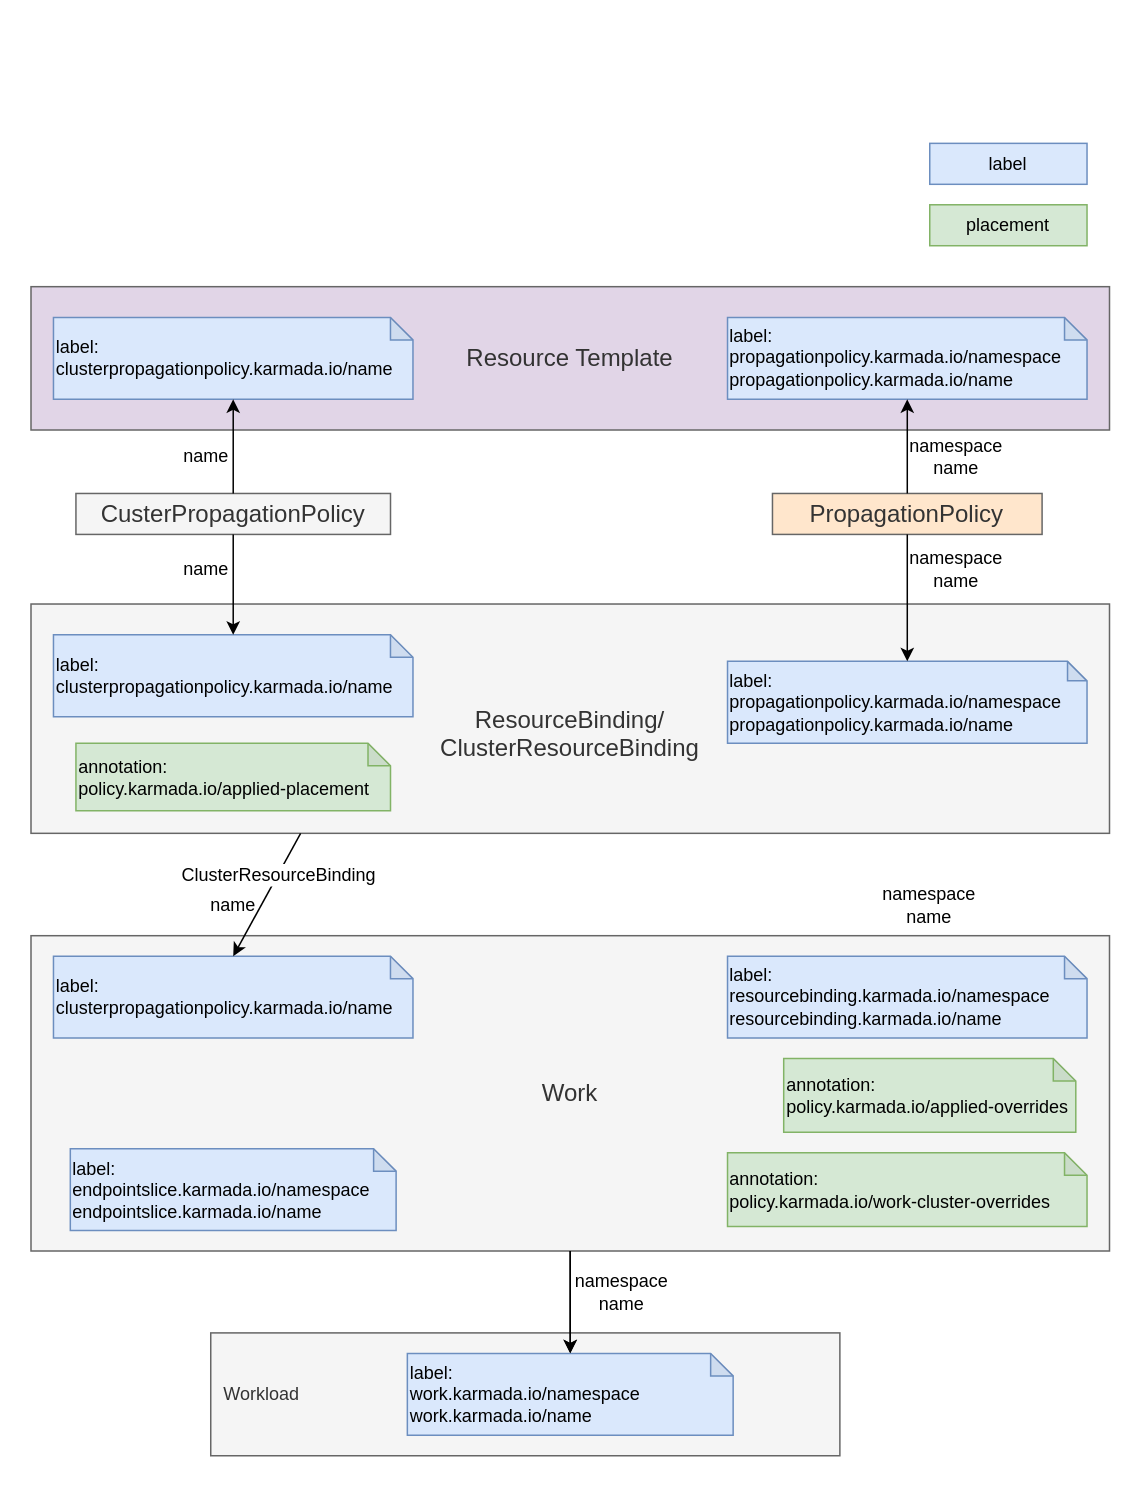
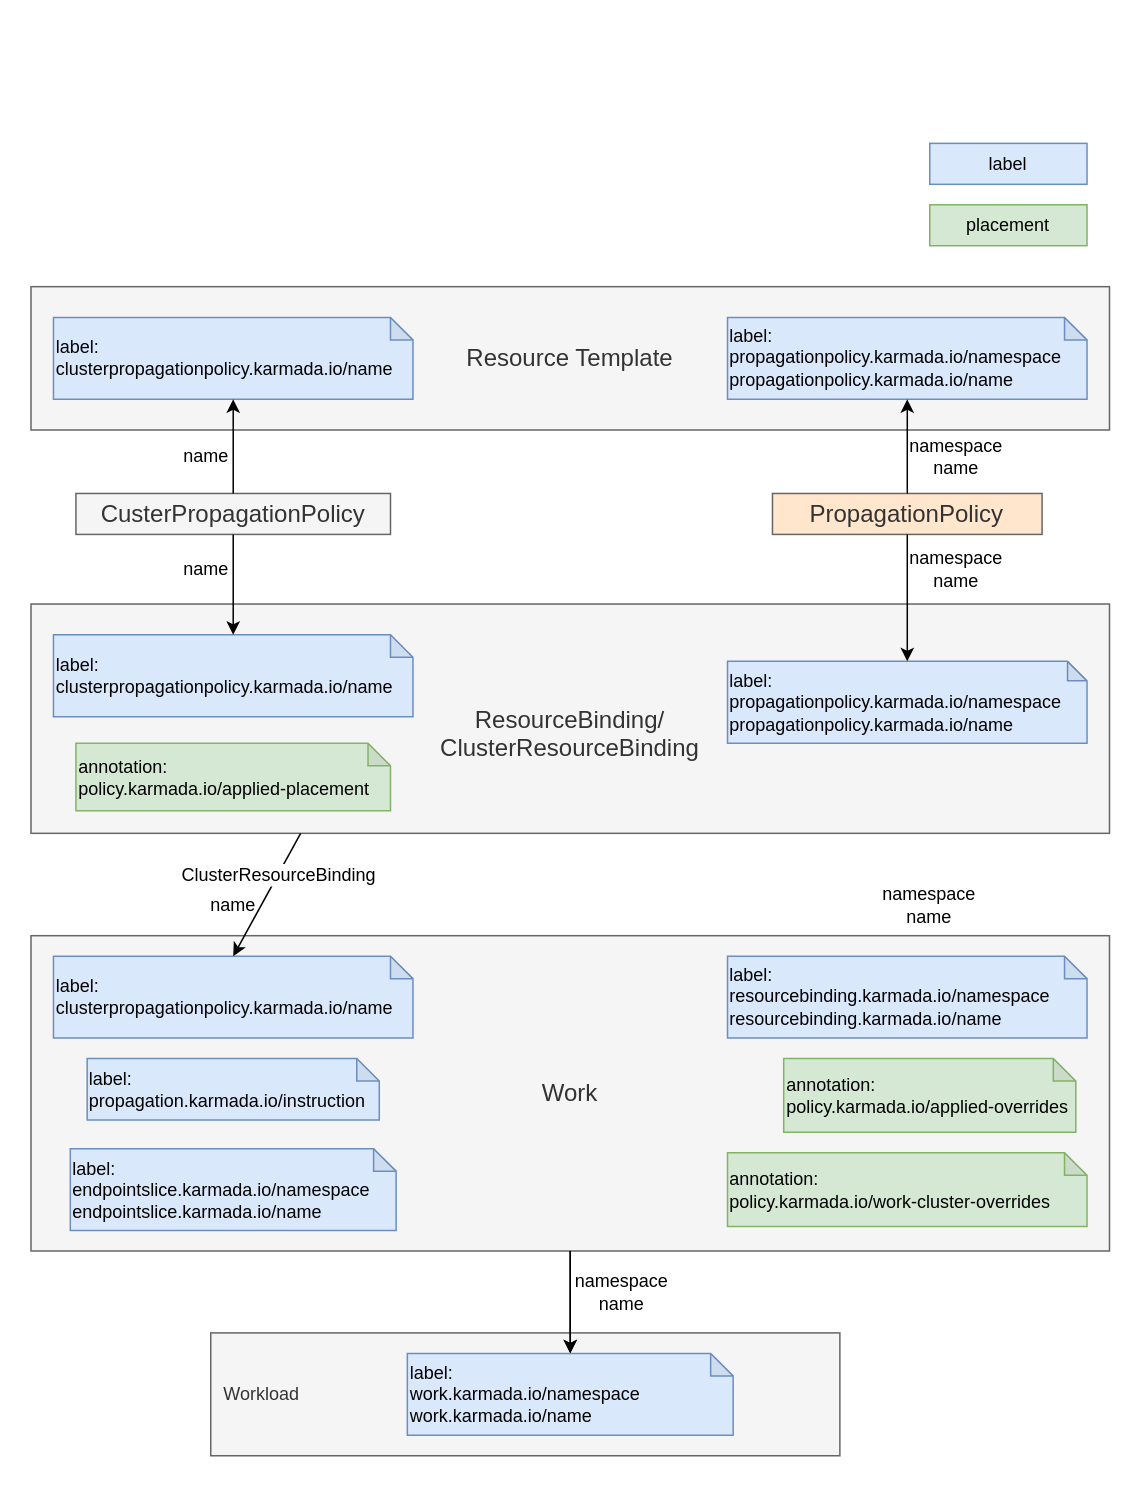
(570, 358) -> (570, 358)
none -> (233, 1089)
